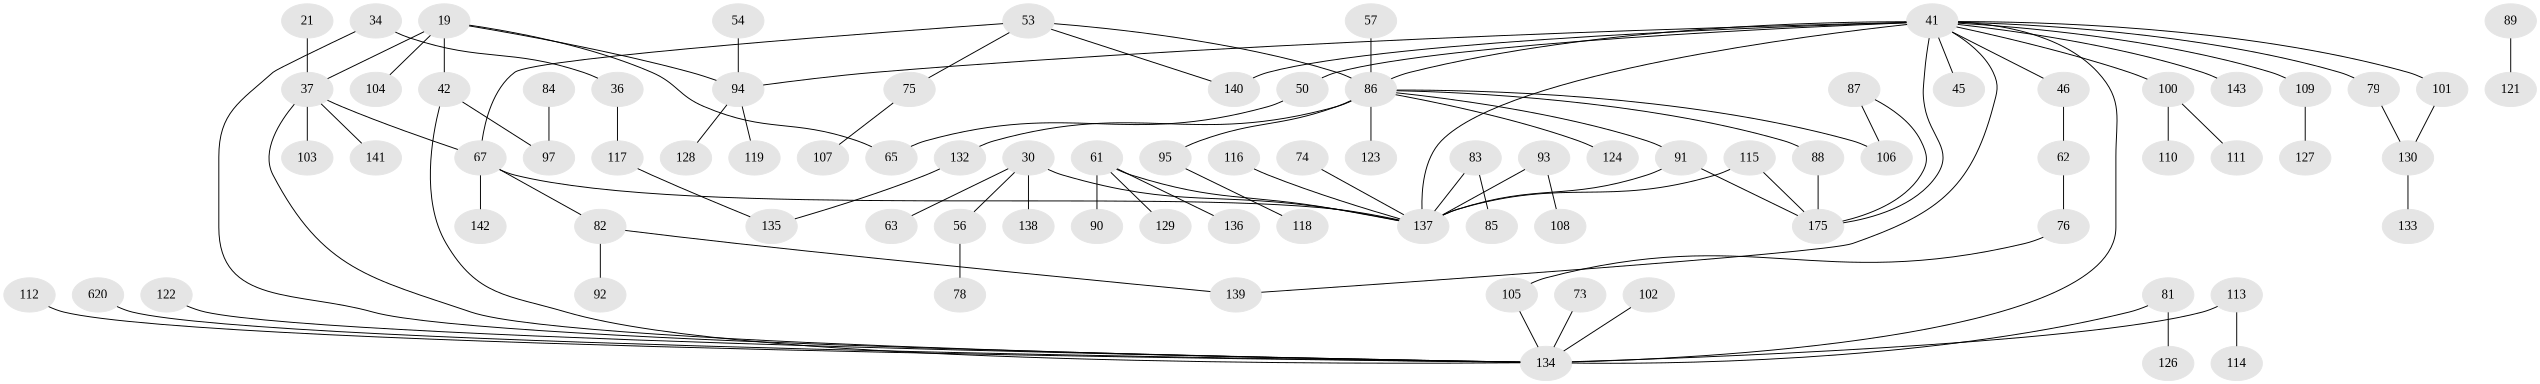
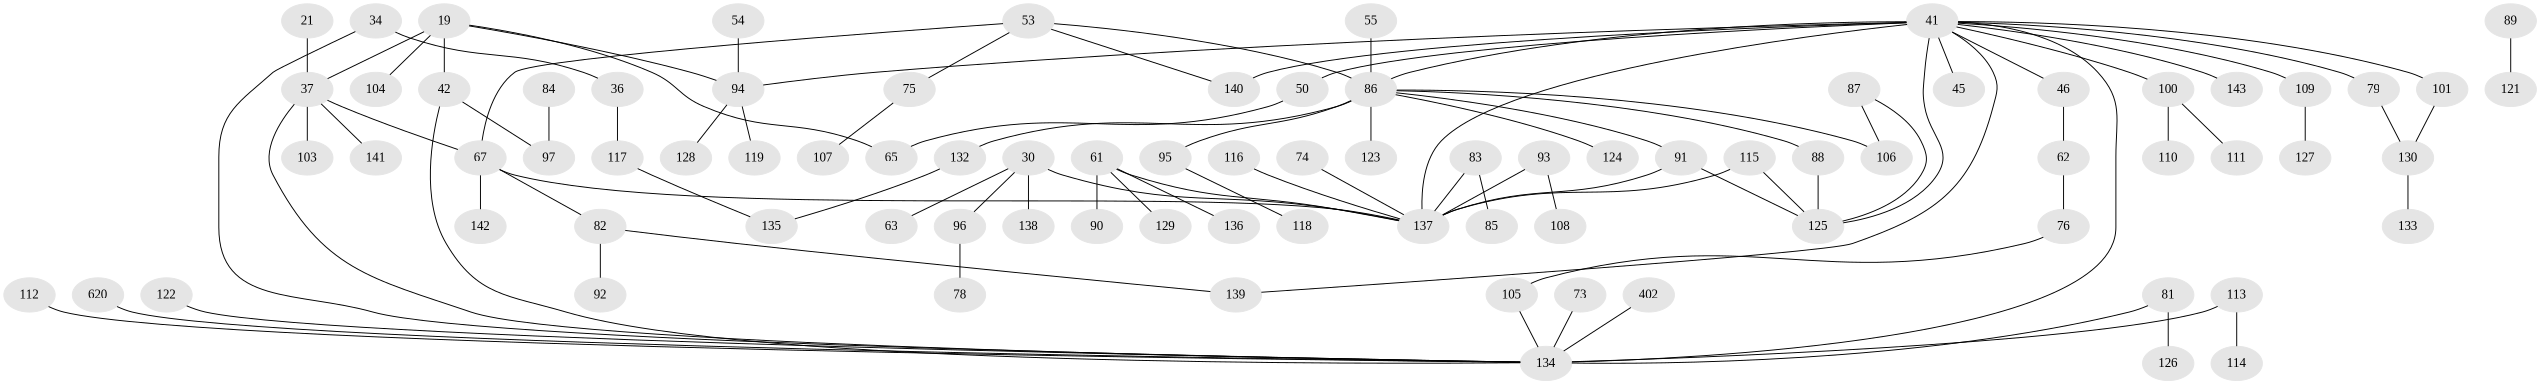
(1371, 21) -> (1371, 21)
(960, 226) -> (960, 226)
(1818, 226) -> (1818, 226)
(1649, 295) -> (1649, 295)
